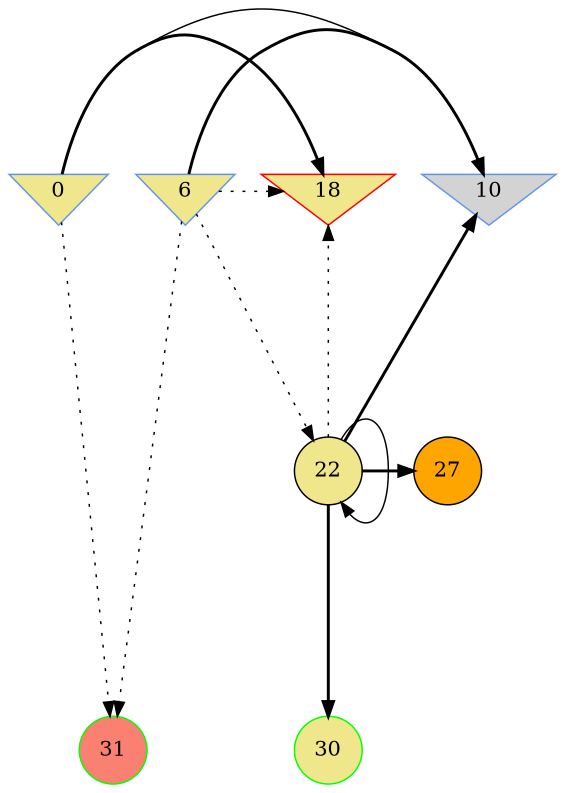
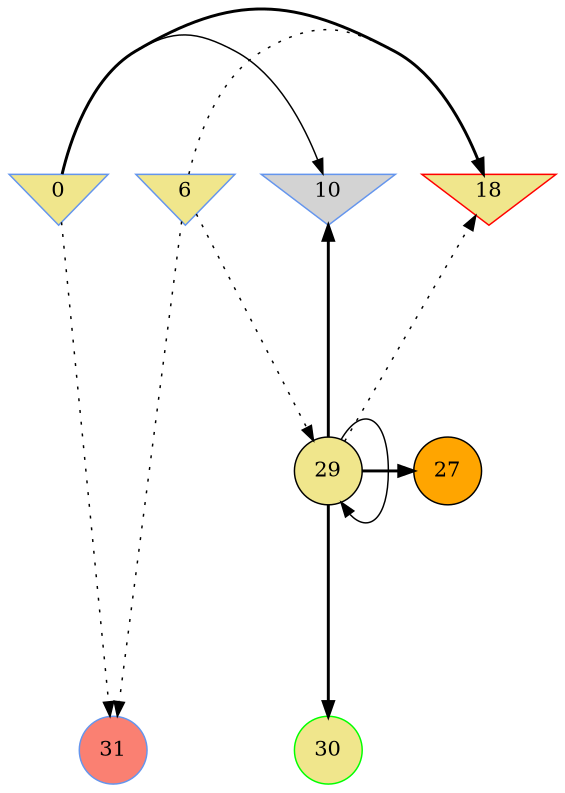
(325, 30) -> none
(328, 471) -> (328, 471)
(113, 750) -> (113, 750)
